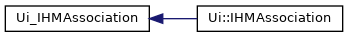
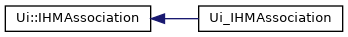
(180, 19) -> (182, 19)
